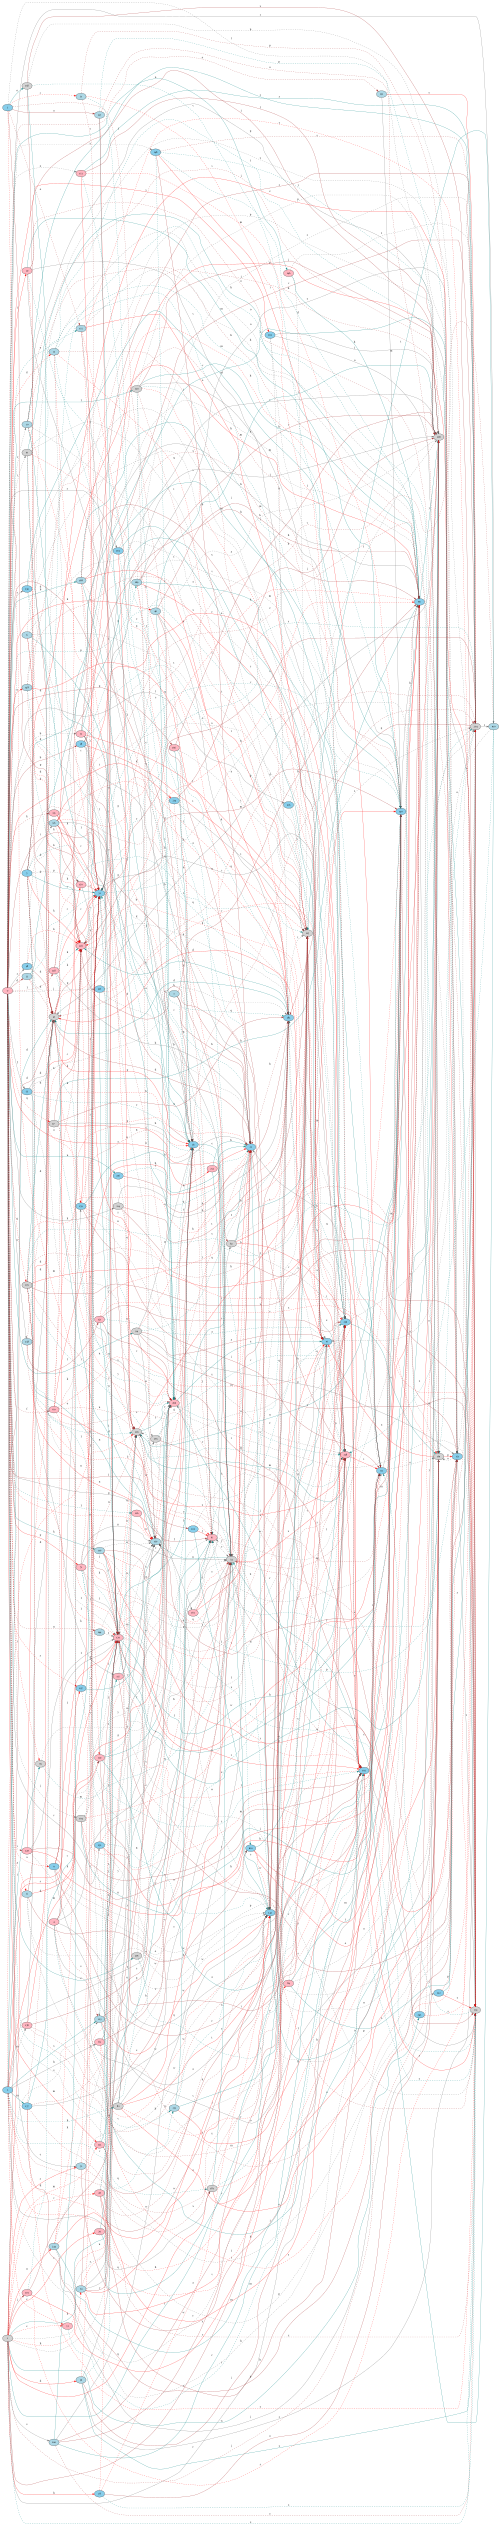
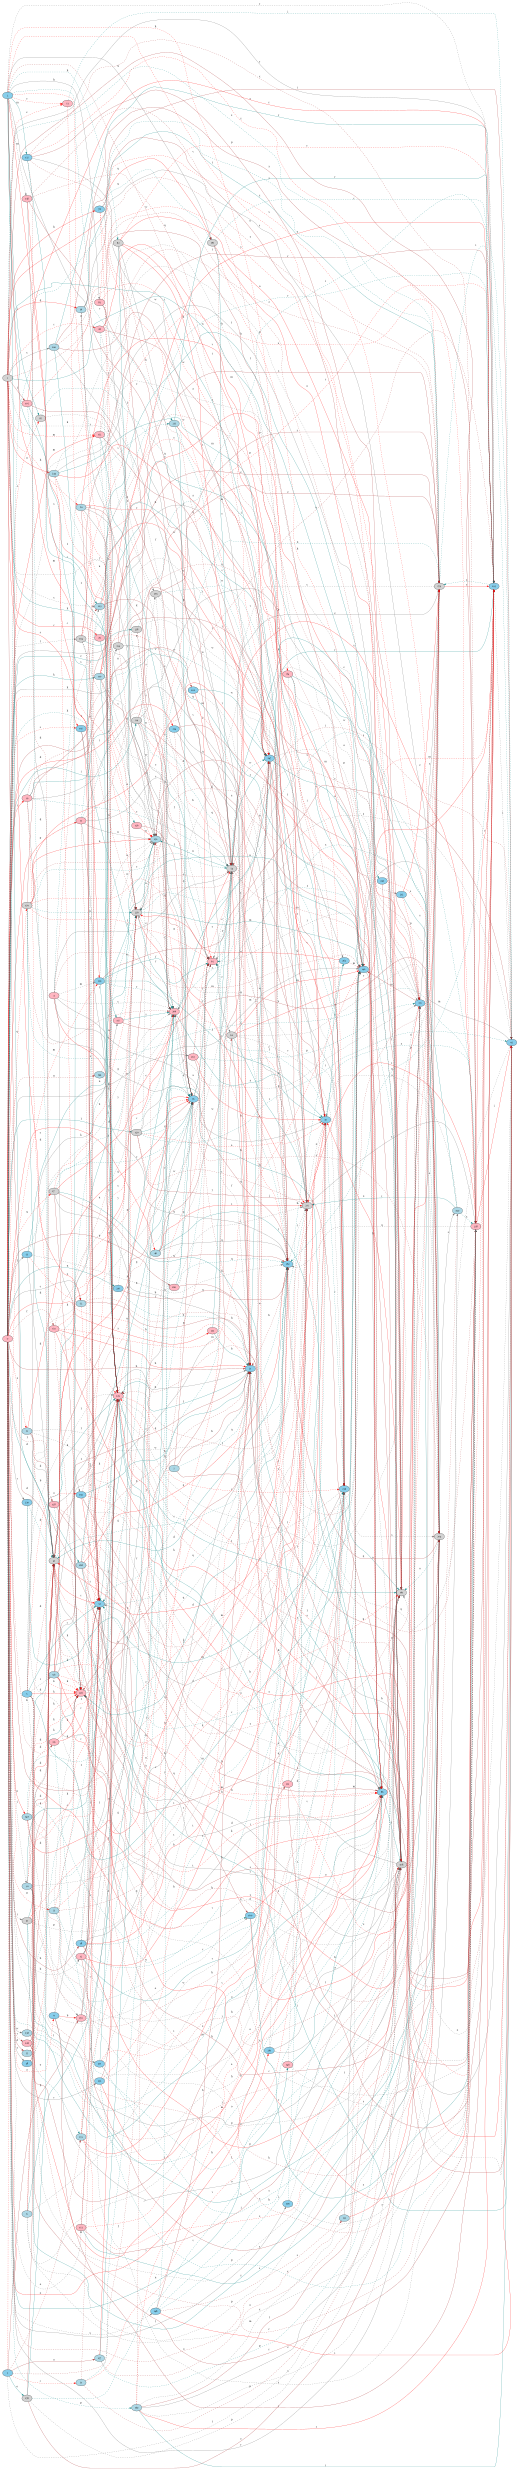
(282, 535) -> none
(305, 869) -> (332, 1049)
(110, 1470) -> (107, 886)
(278, 1618) -> (257, 691)
(100, 1758) -> (100, 981)
